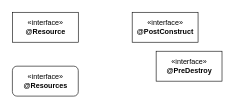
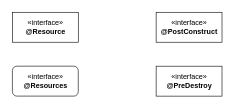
(165, 27) -> (189, 27)
(189, 66) -> (189, 81)
